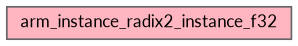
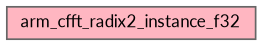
(149, 23) -> (131, 23)
